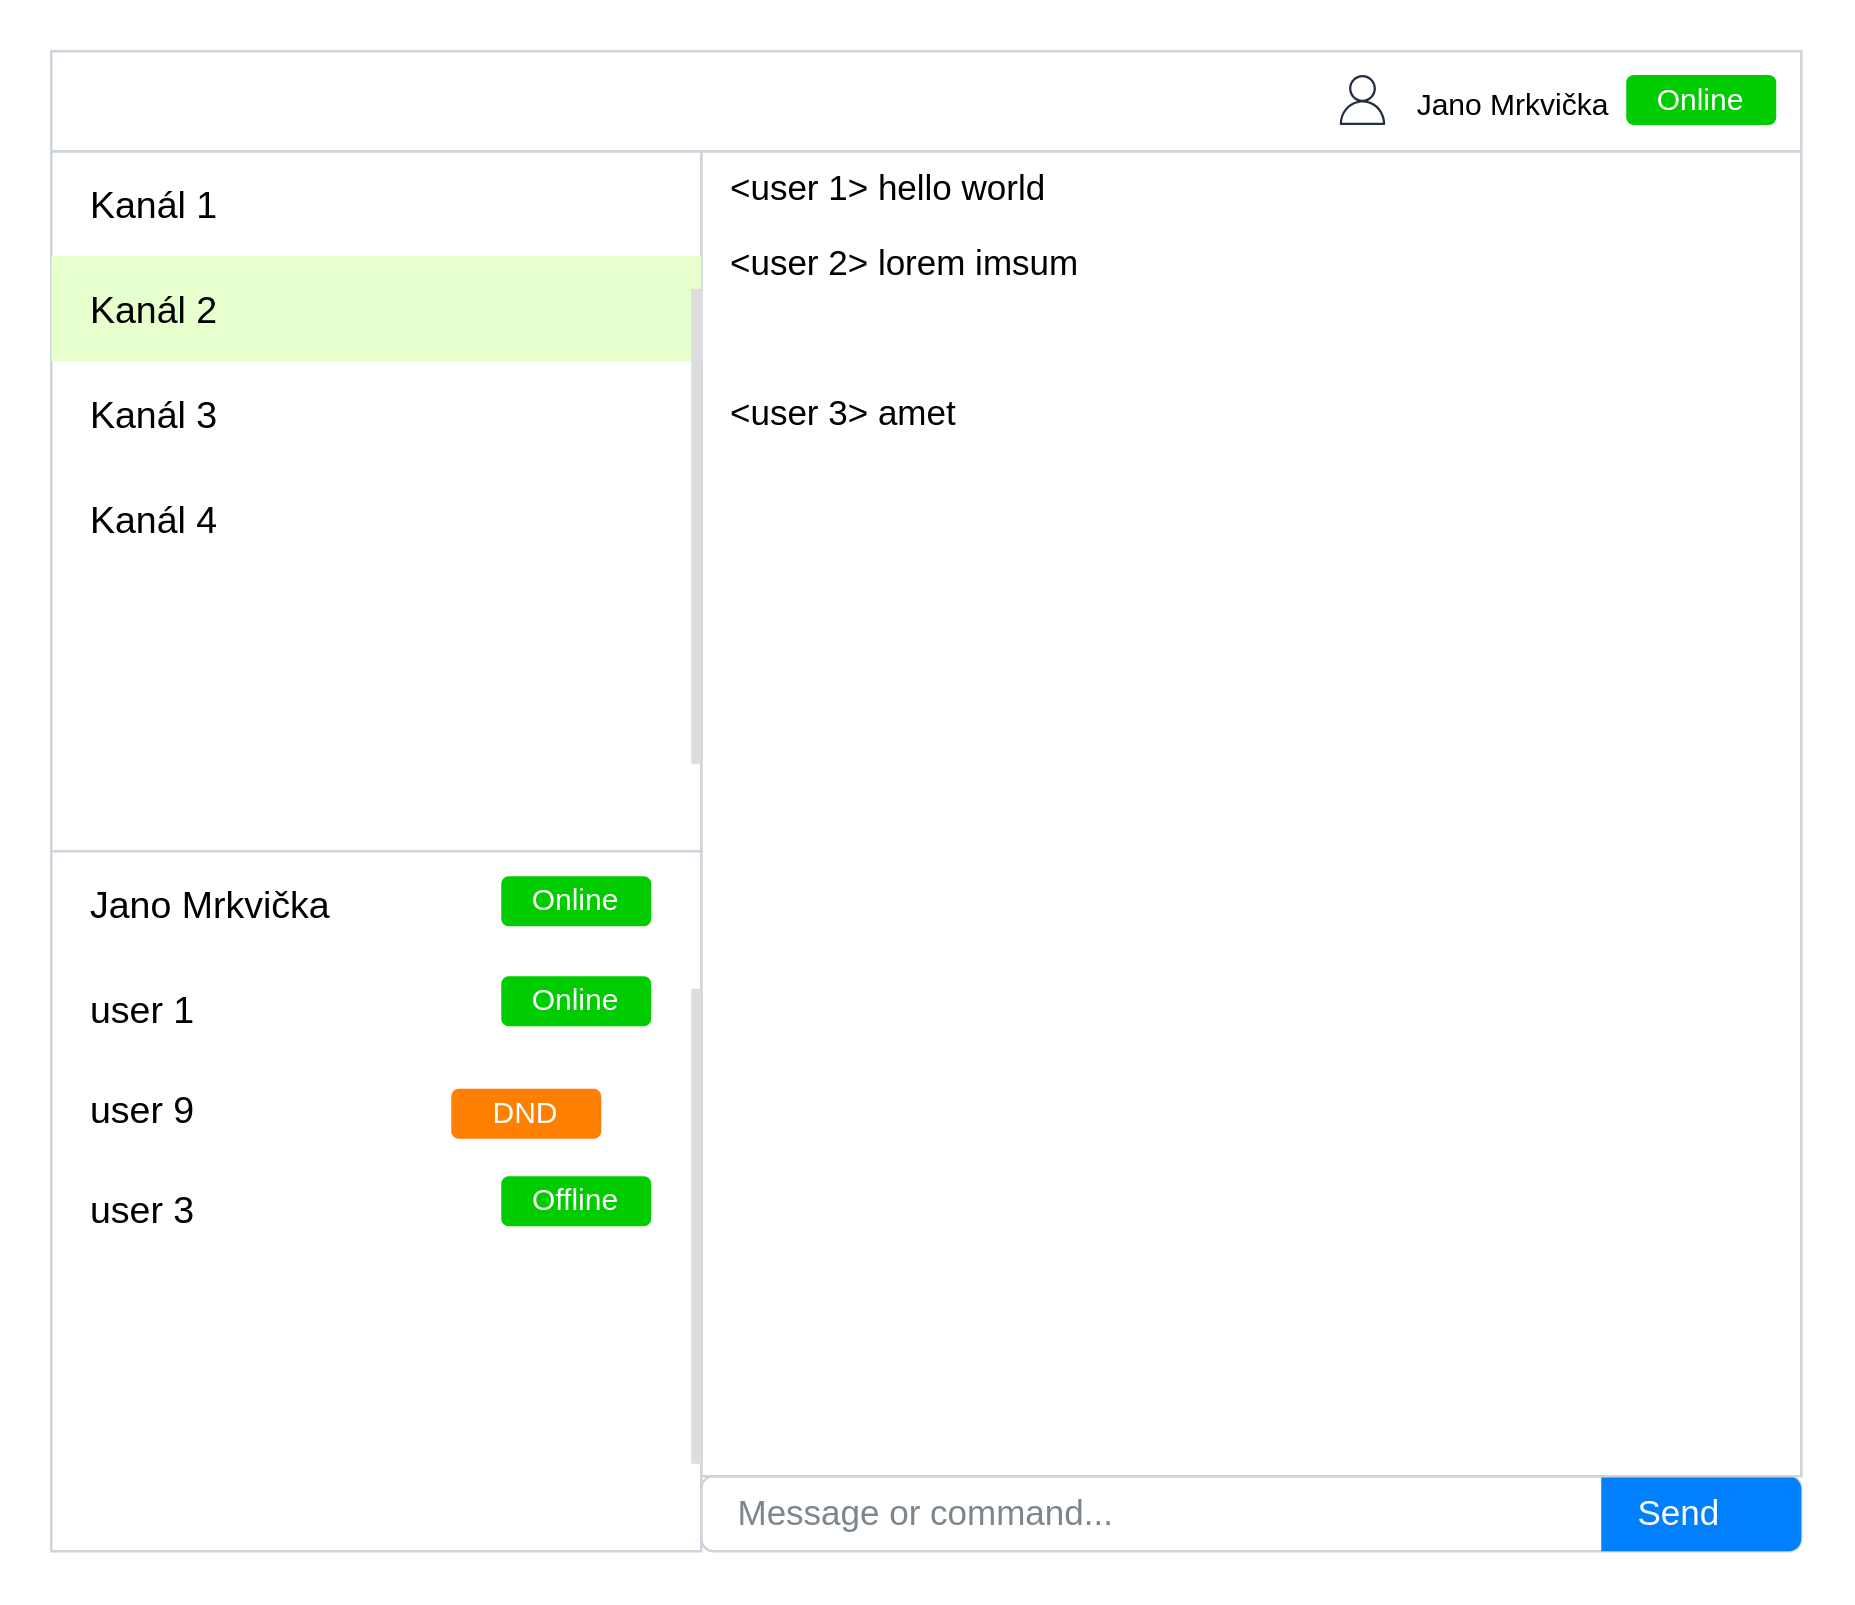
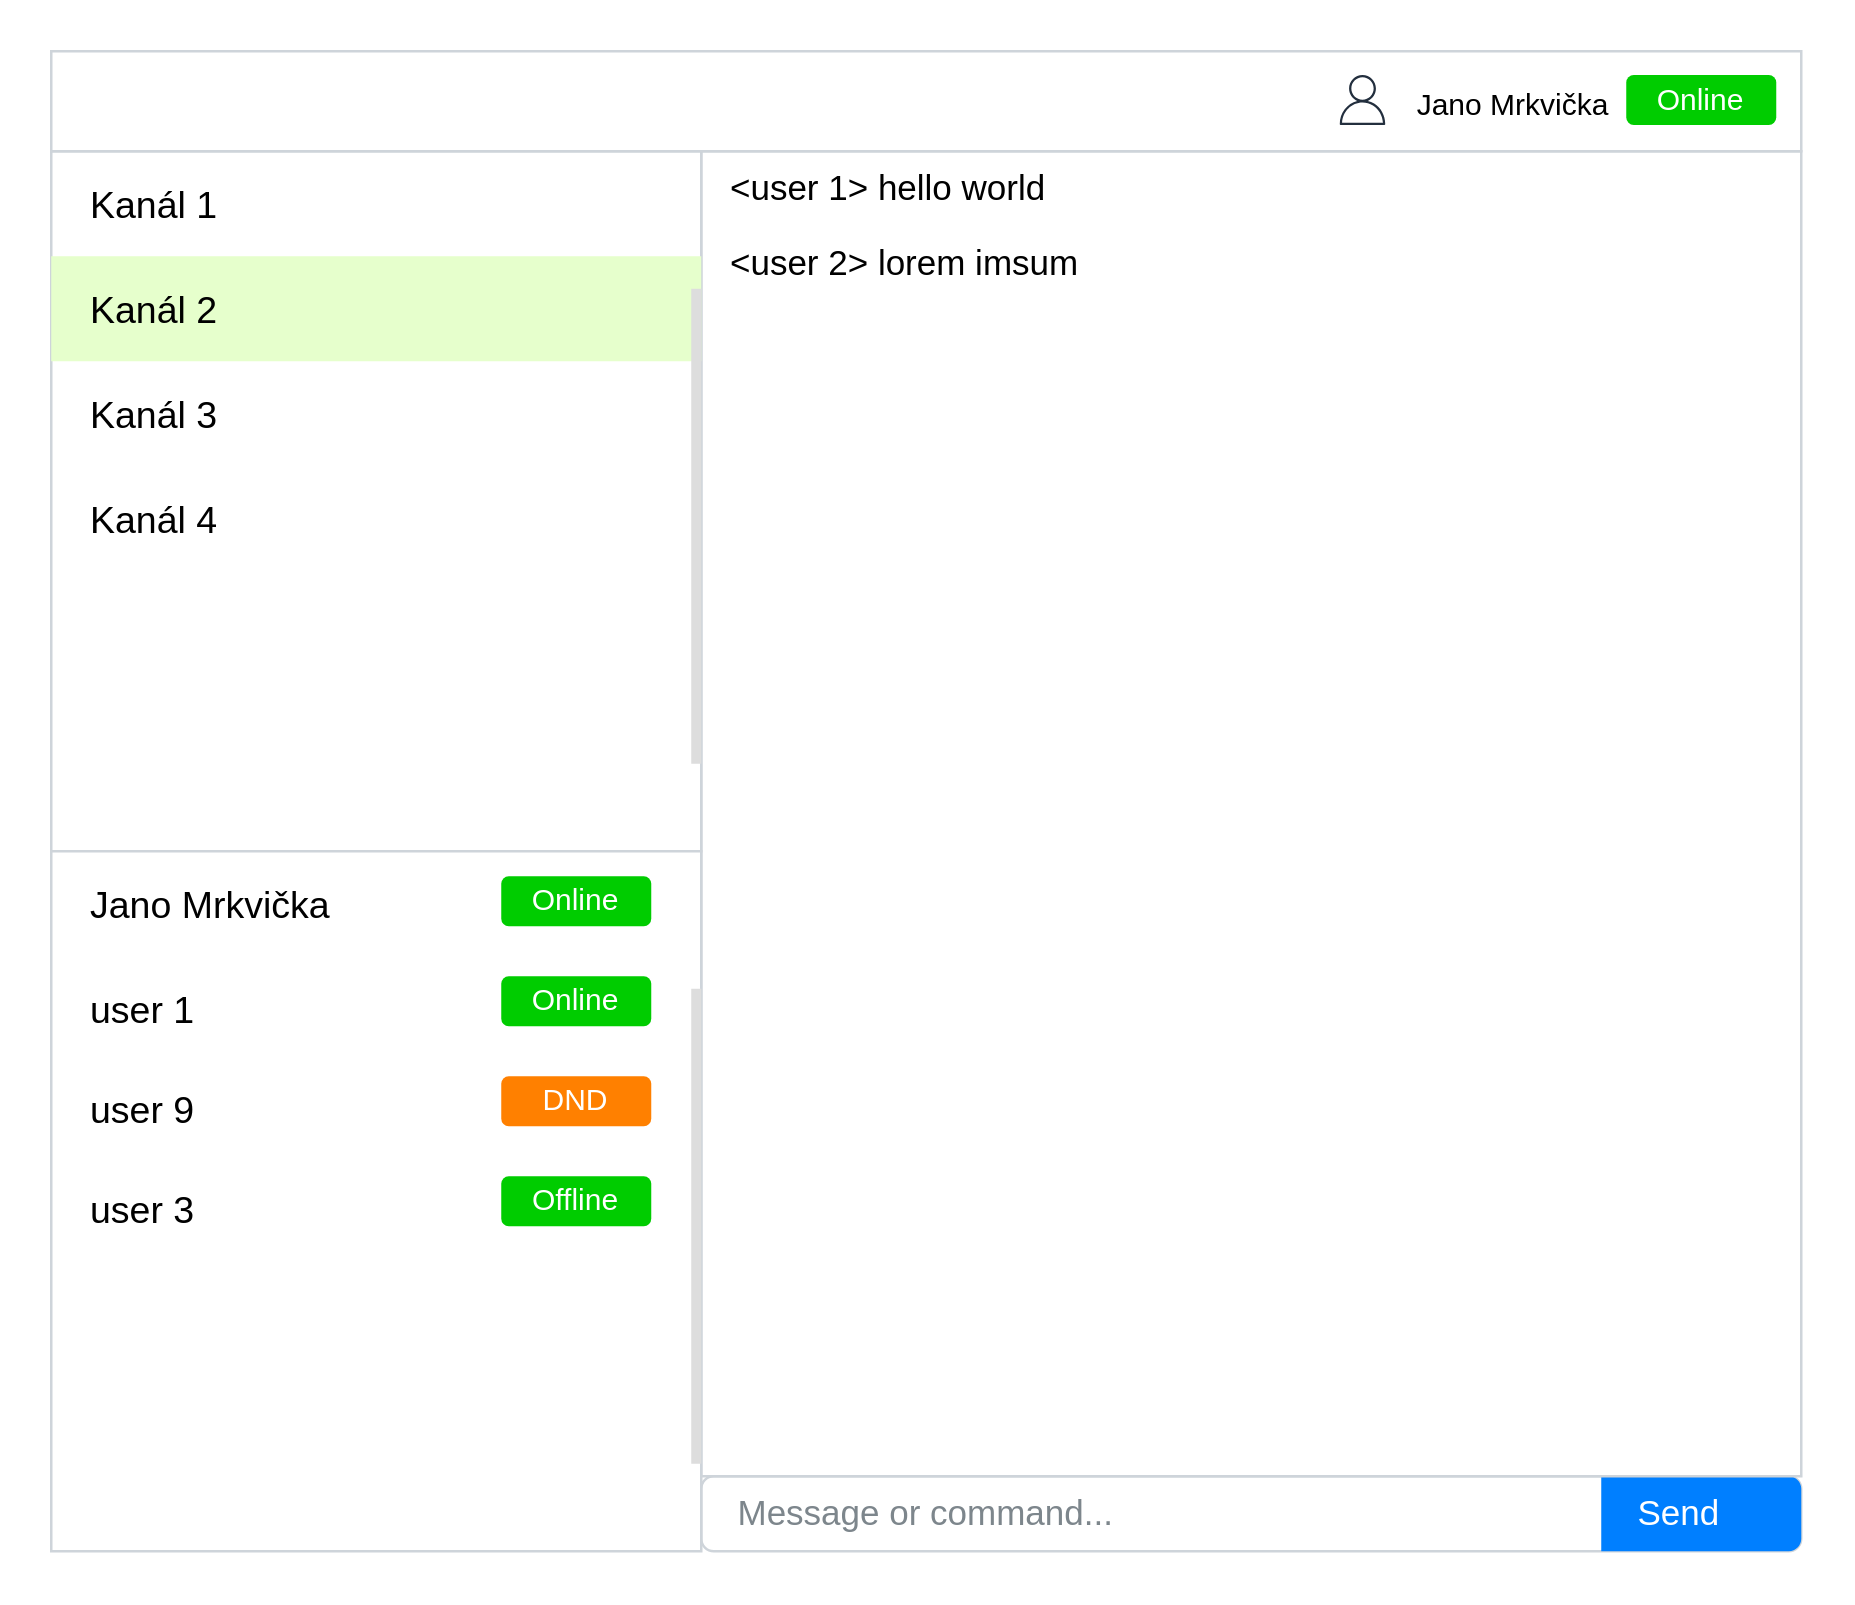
(1264, 414) -> none
(526, 1114) -> (576, 1101)
